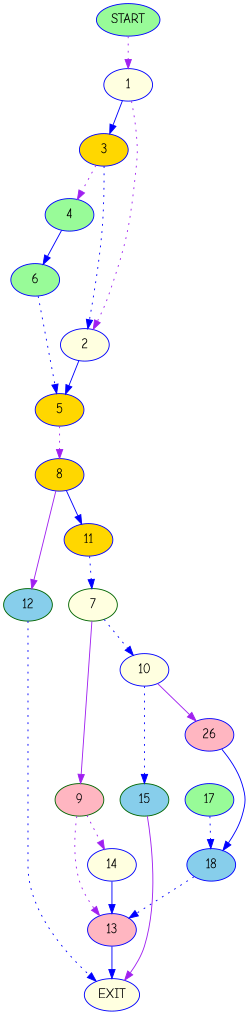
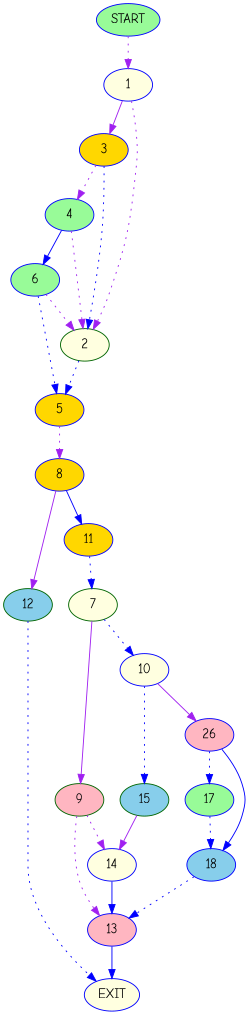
(118, 113) -> (118, 113)
none -> (77, 275)
none -> (57, 309)
(85, 345) -> (85, 345)
(74, 373) -> (74, 373)
none -> (209, 763)
(152, 896) -> (130, 828)
